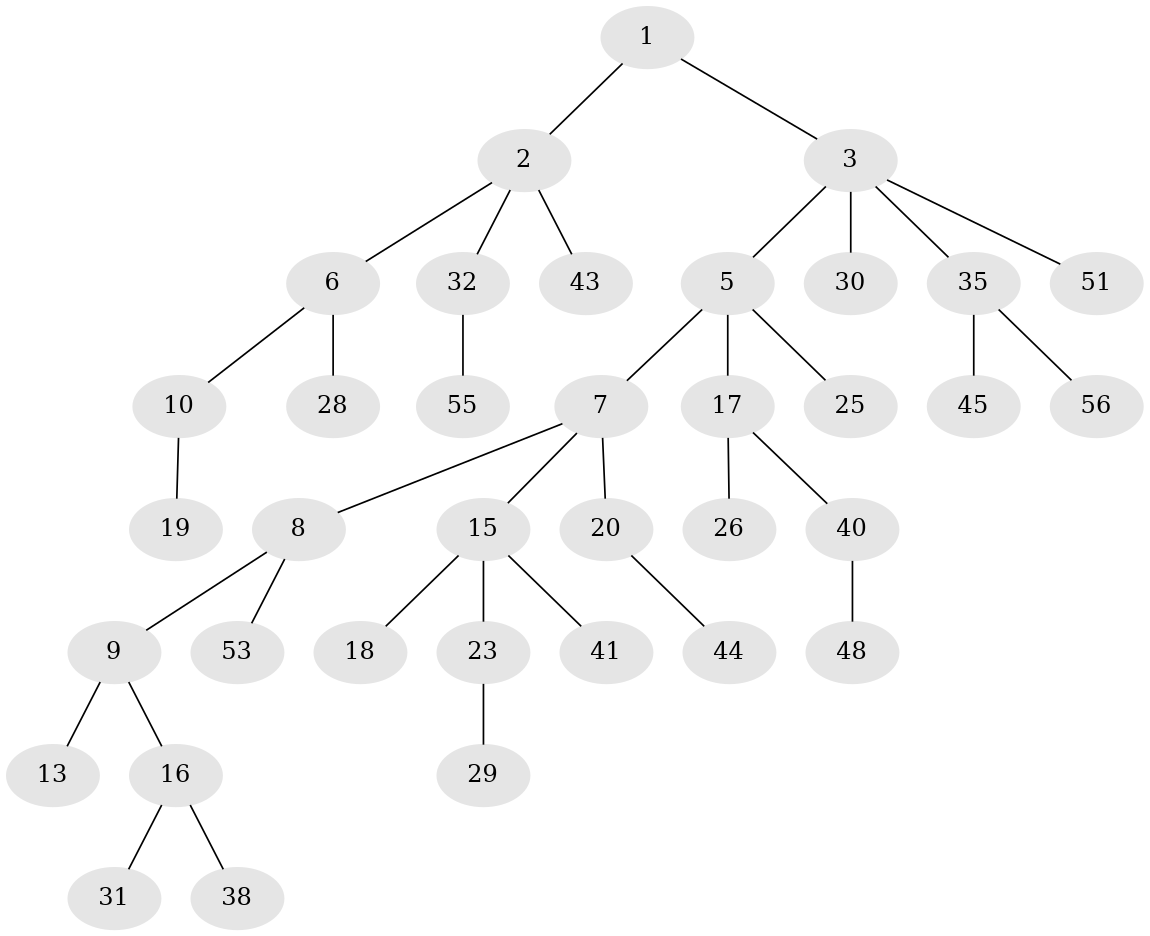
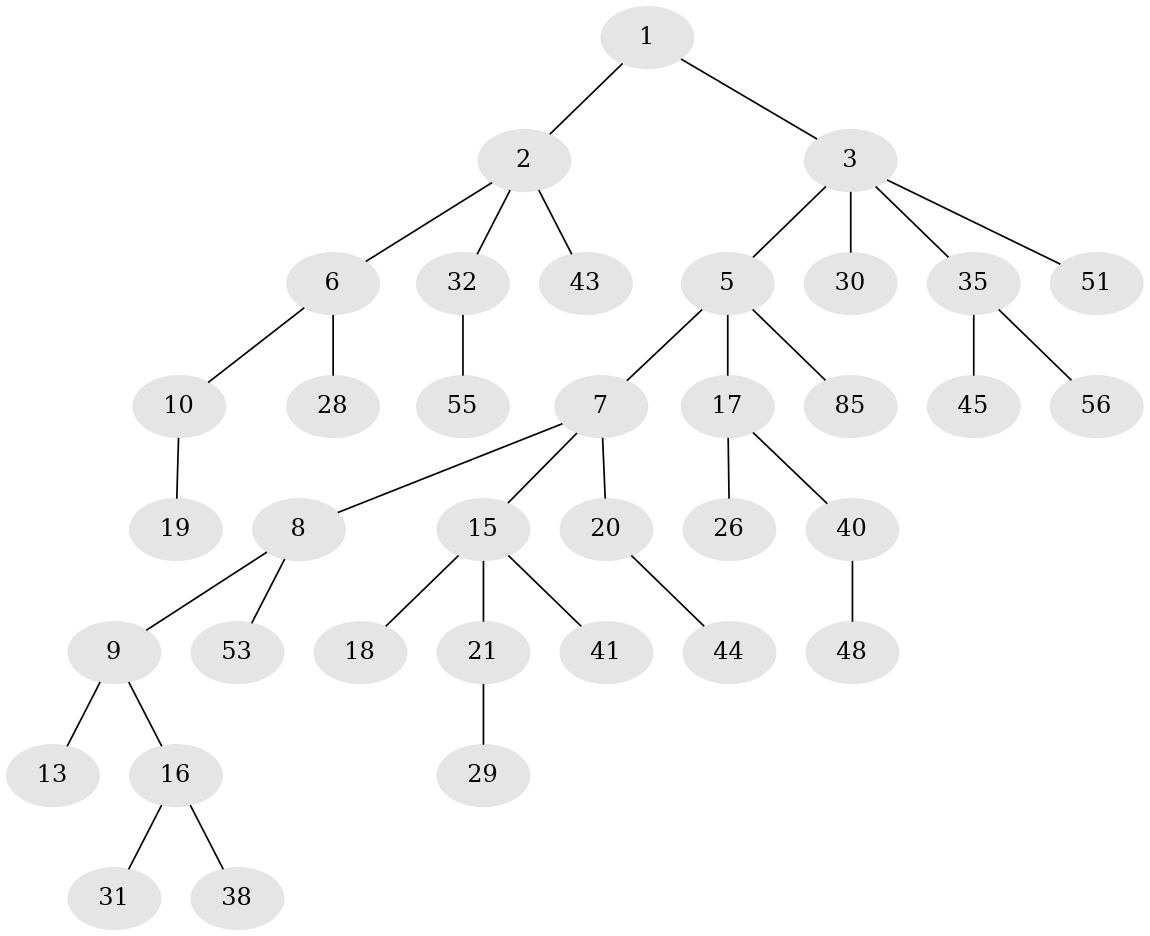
(851, 407) -> (851, 407)
(483, 653) -> (483, 653)
